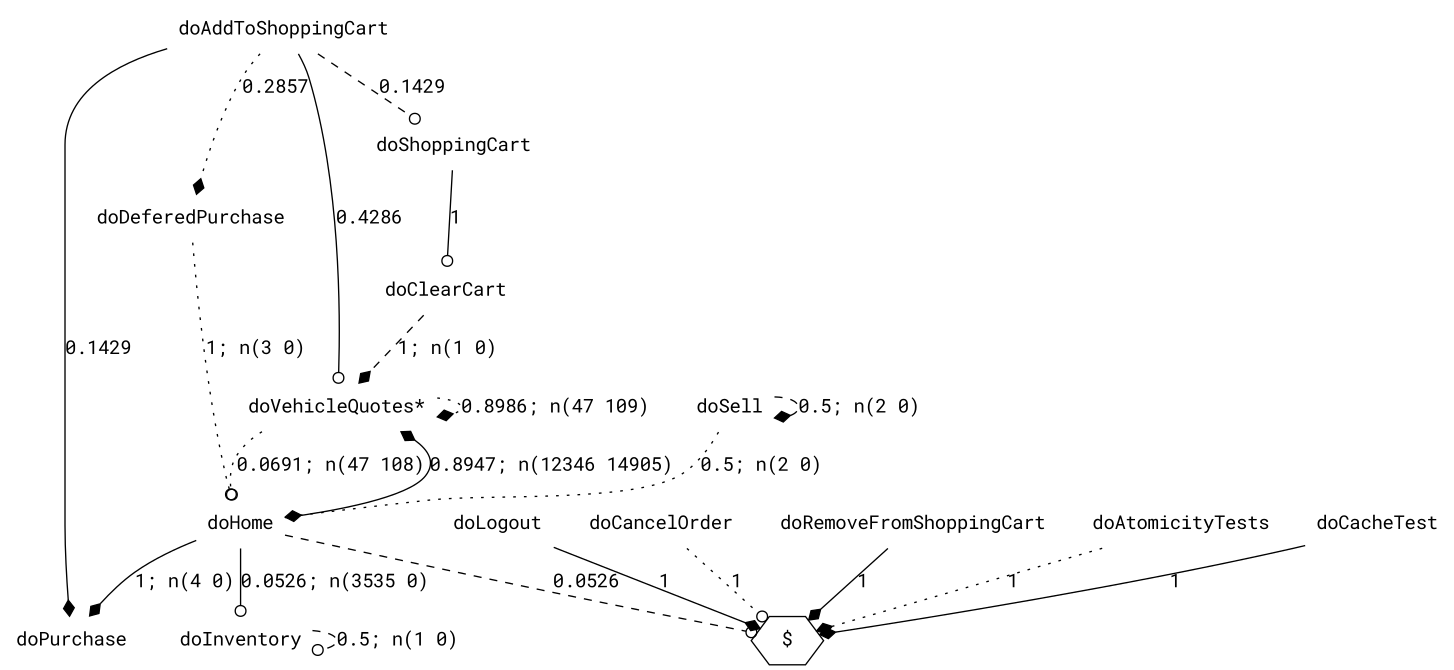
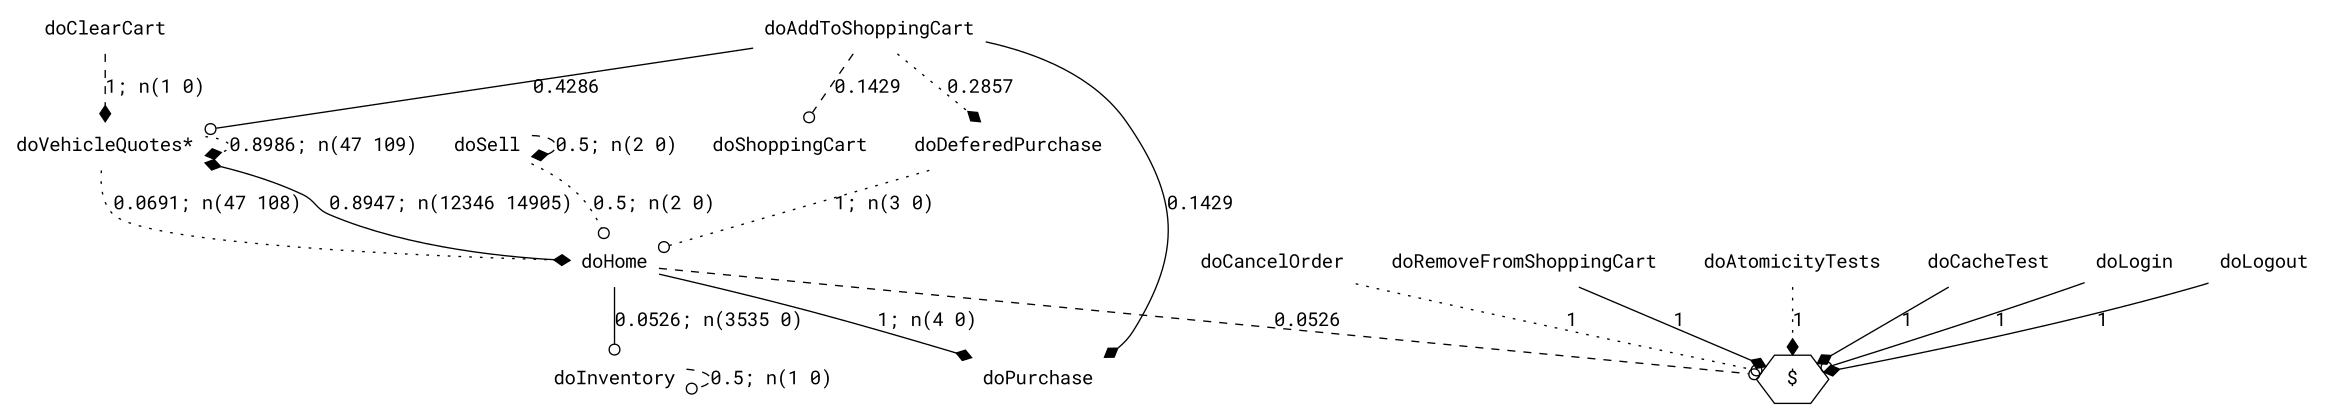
(450, 213) -> none
none -> (2134, 263)
(237, 456) -> (308, 248)
(521, 497) -> (573, 189)
